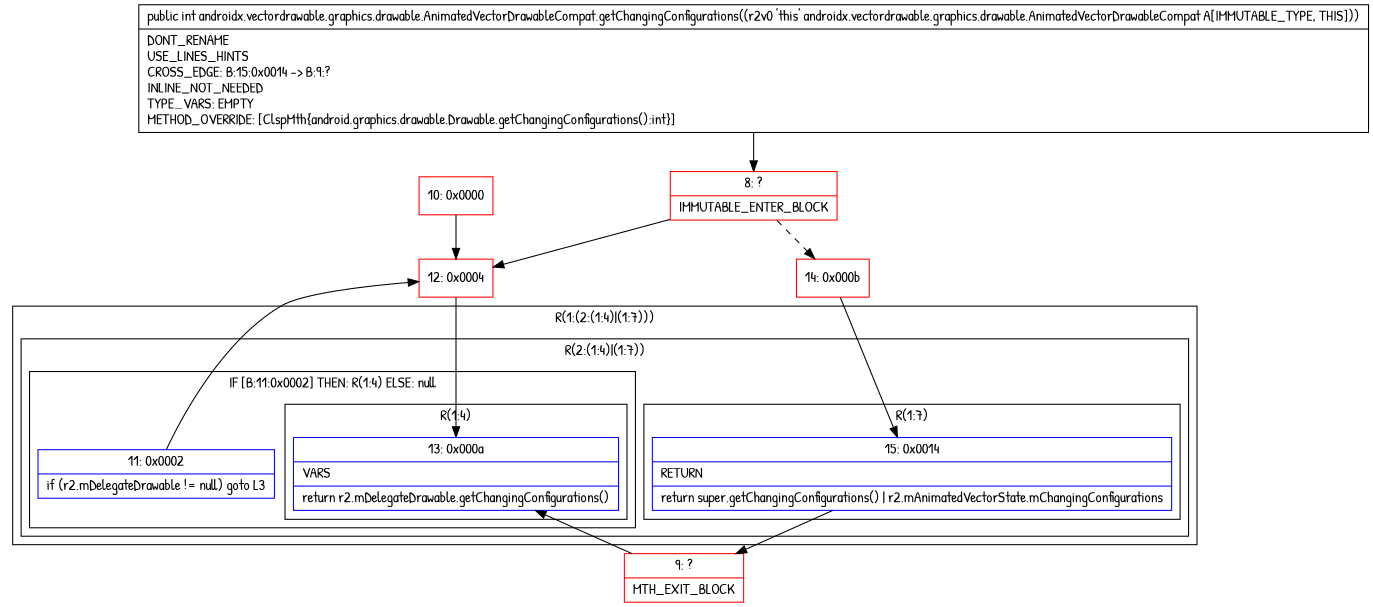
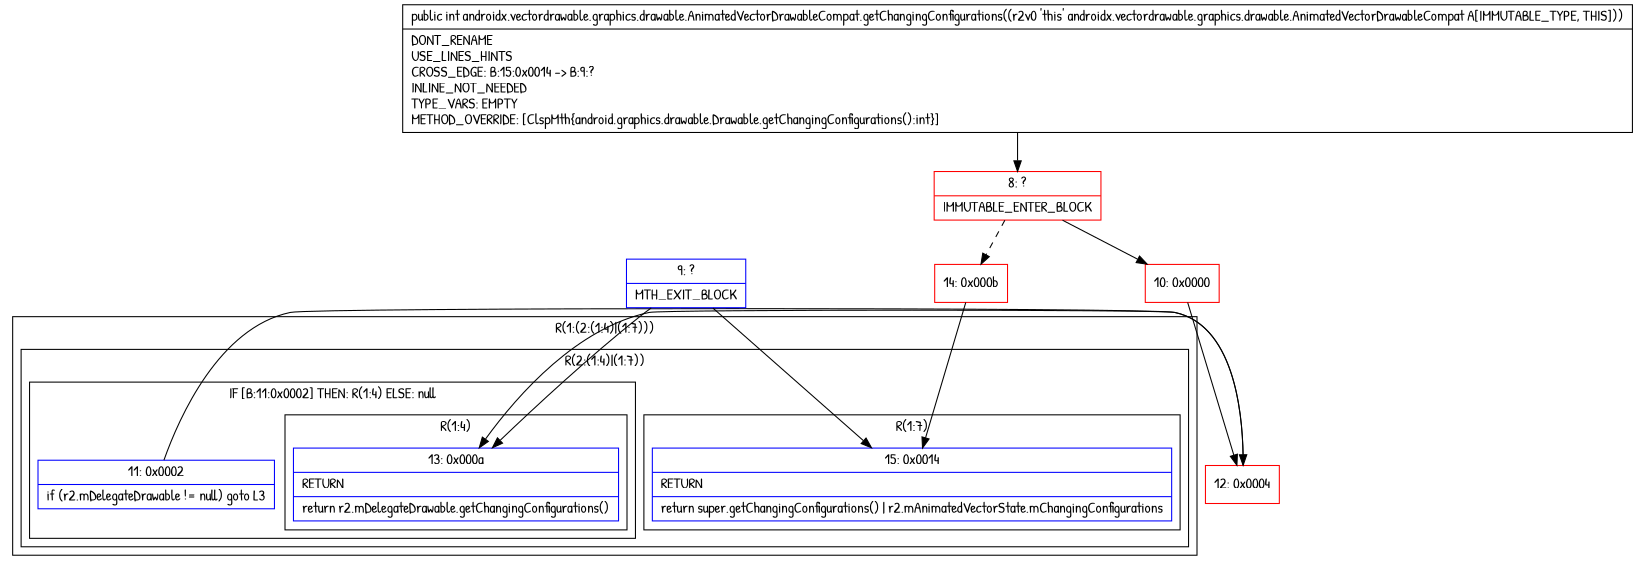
(587, 242) -> (1100, 240)
(317, 473) -> (323, 484)
(789, 530) -> (788, 374)
(684, 578) -> (686, 283)
